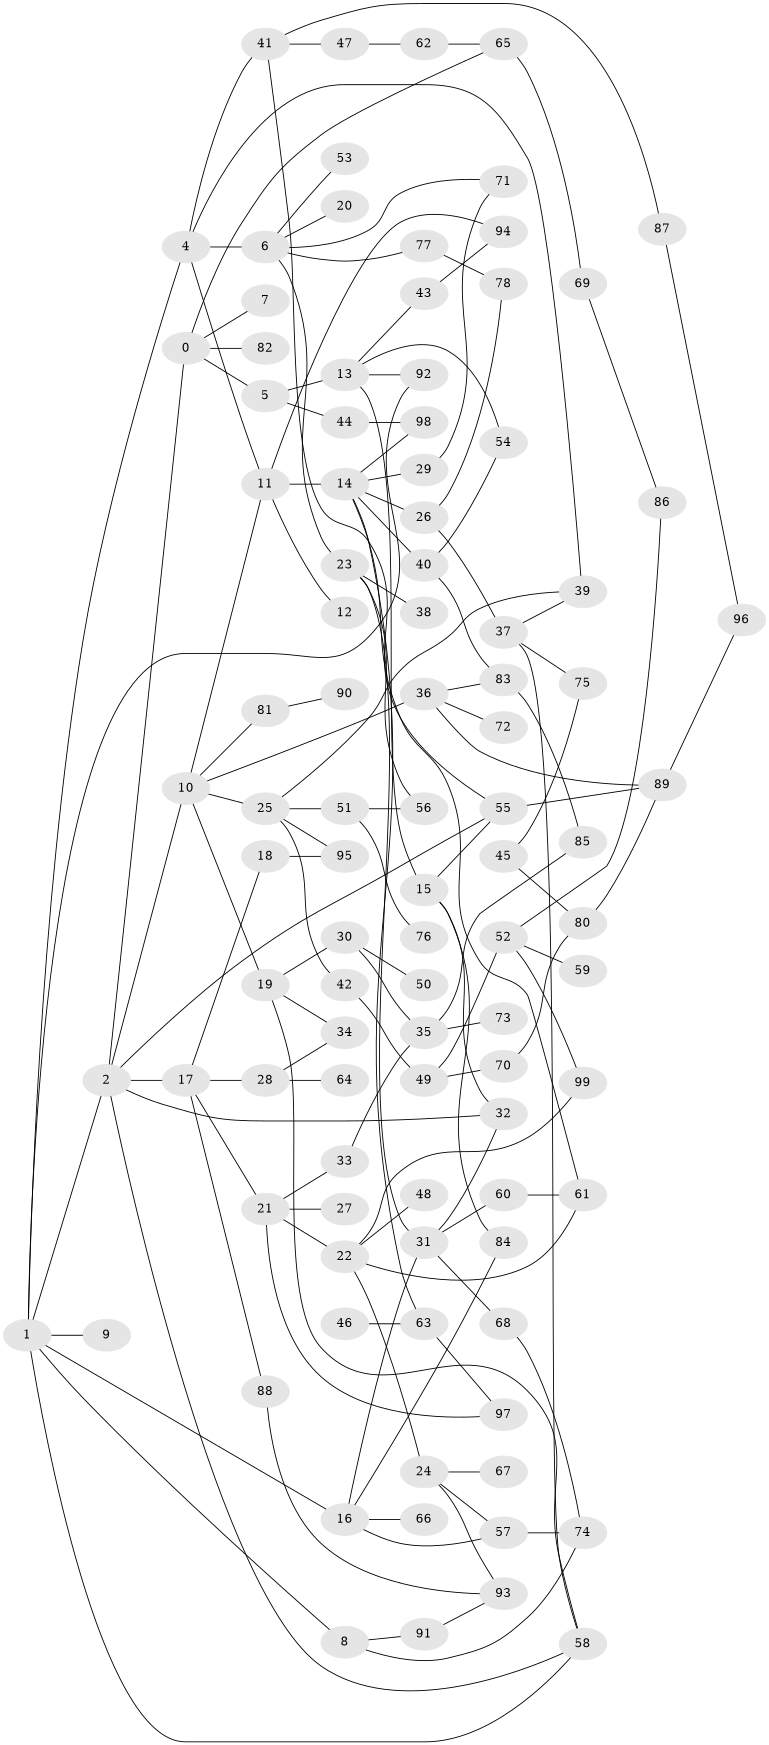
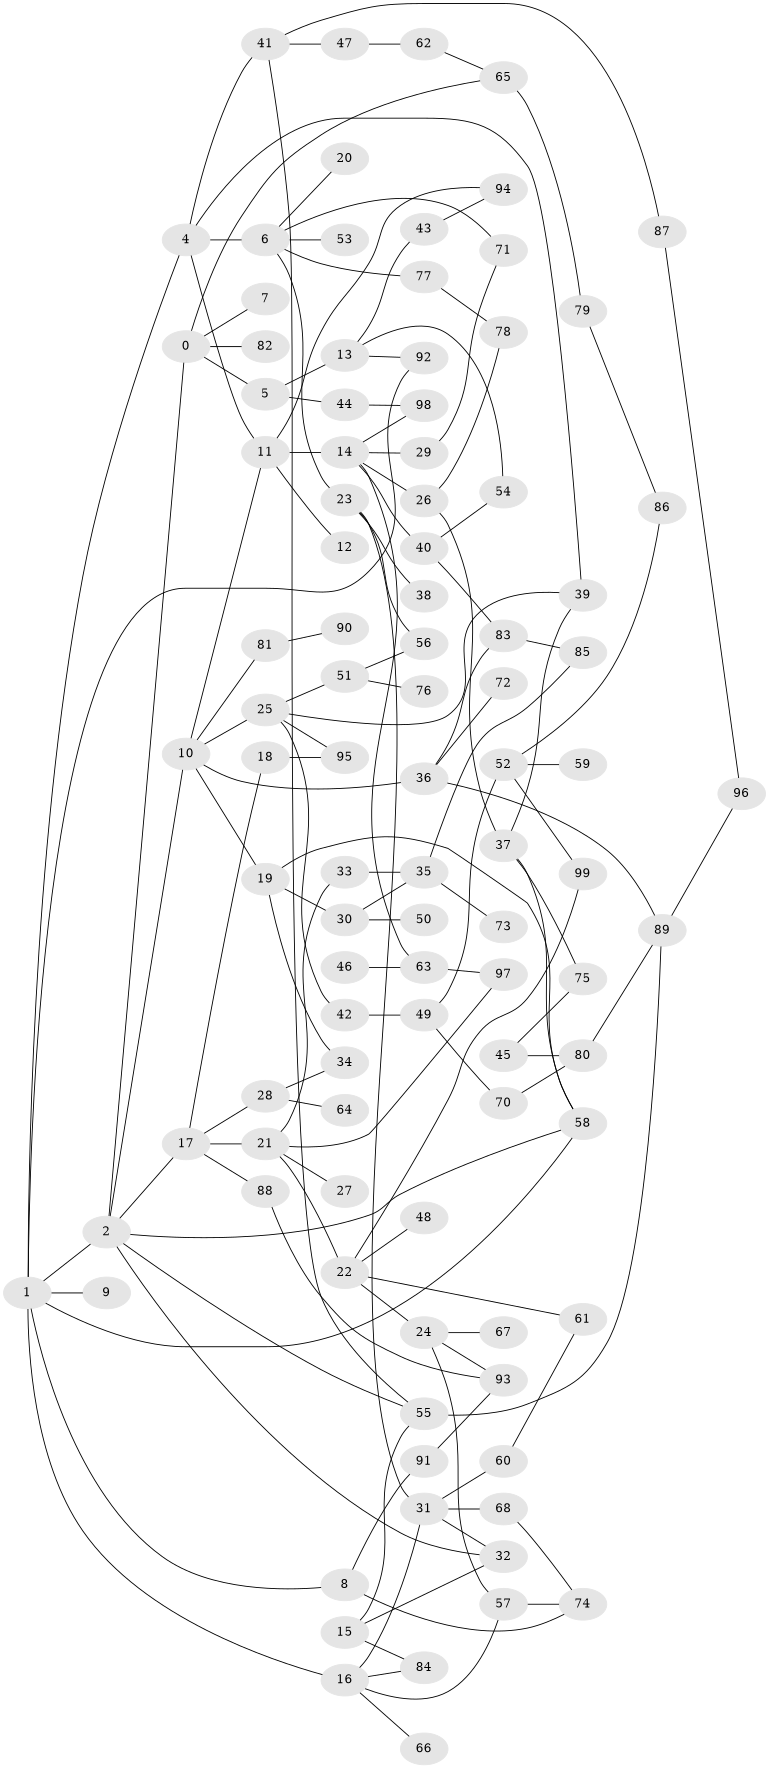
(583, 284) -> (583, 311)
(391, 643) -> none
(460, 864) -> none
